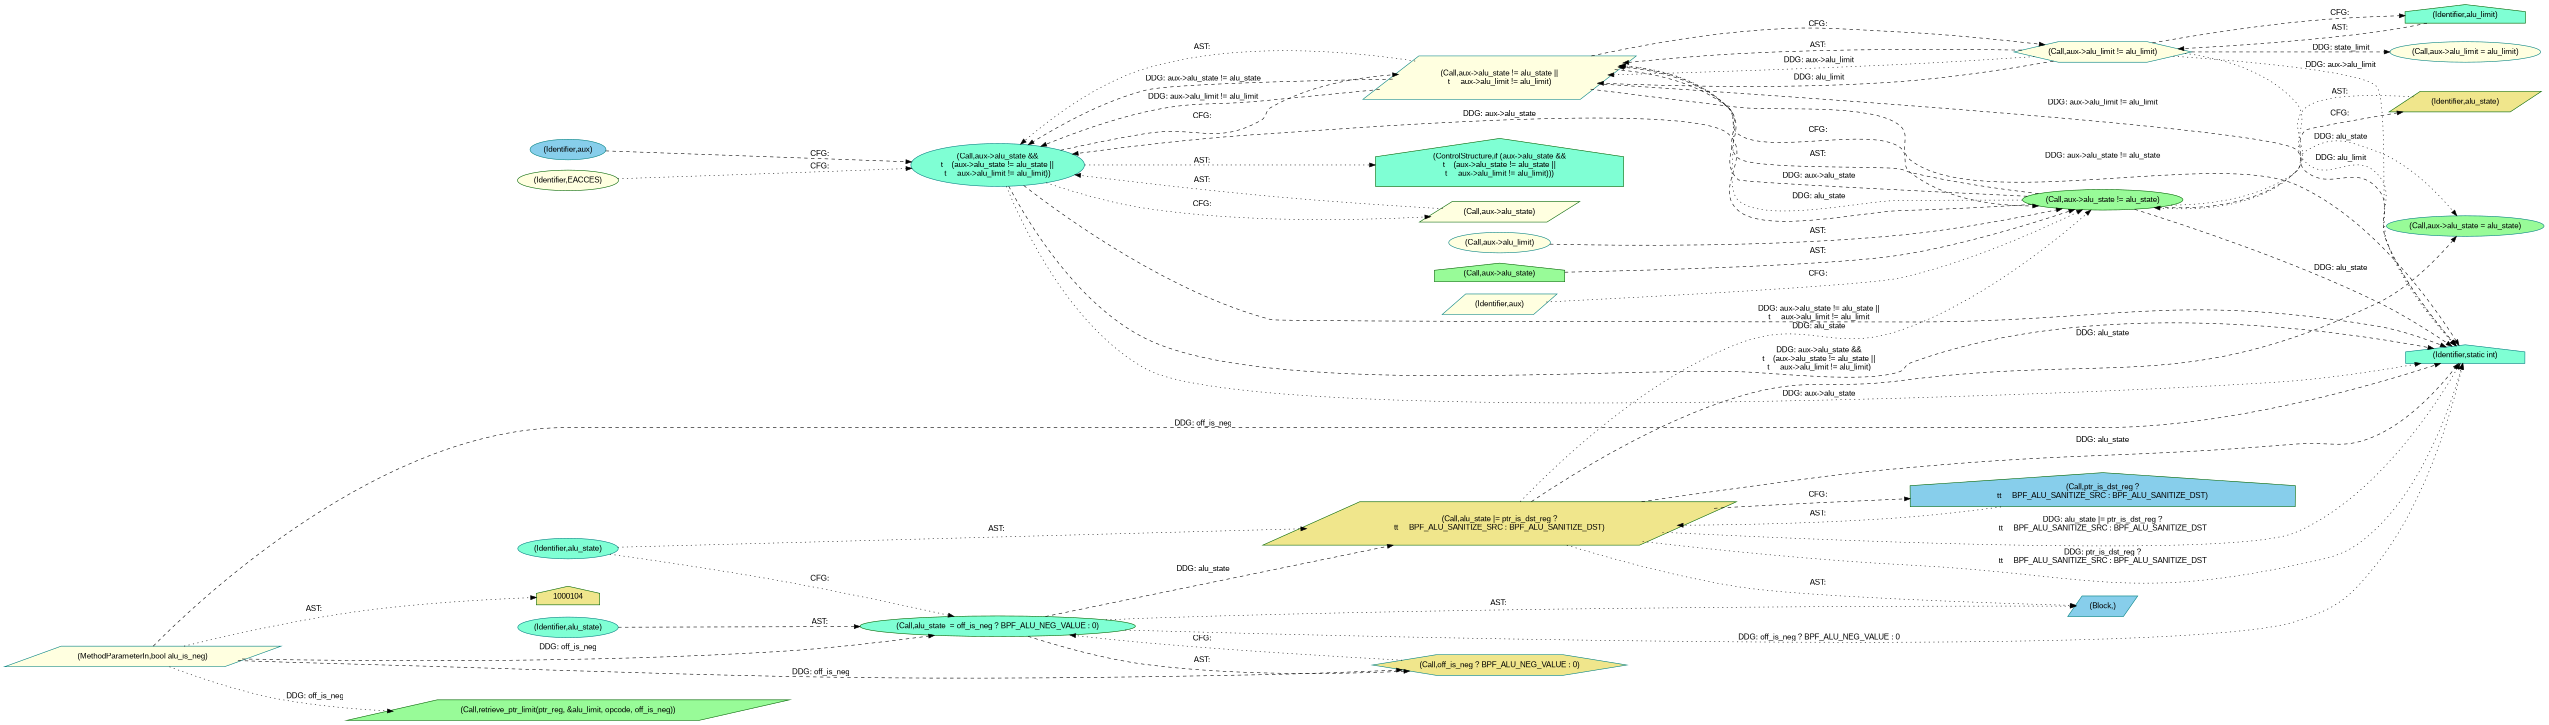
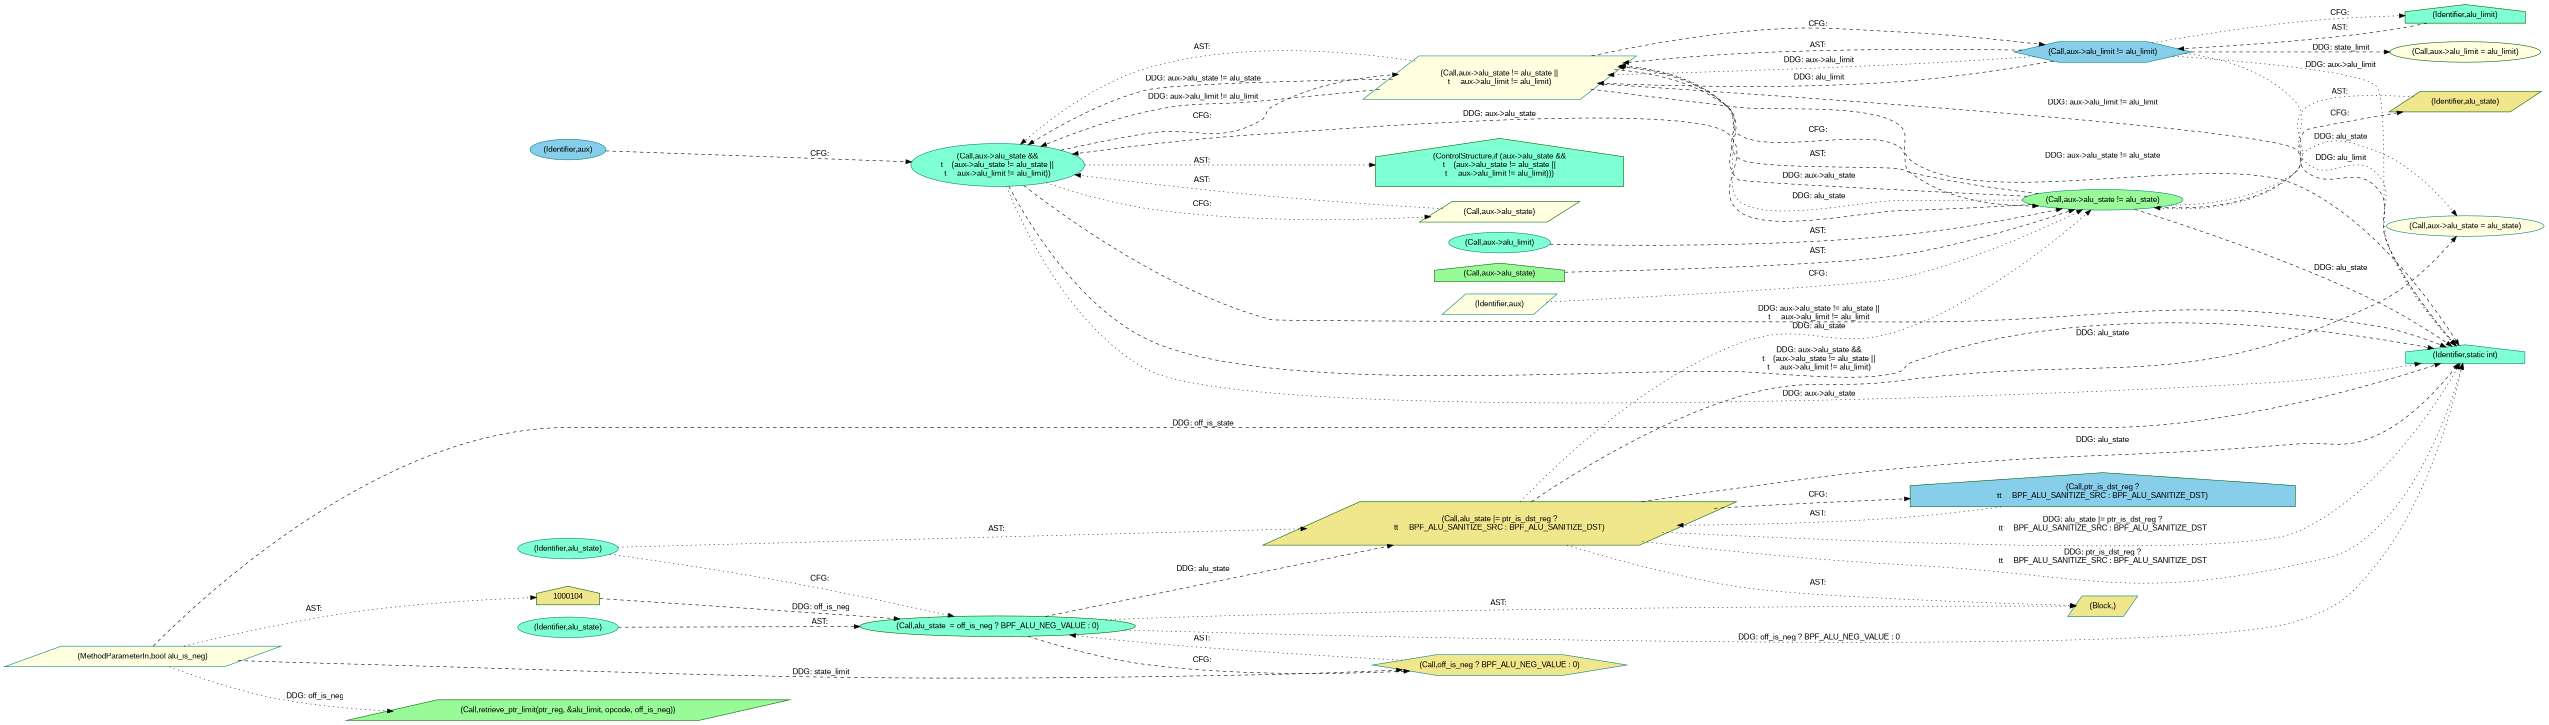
(2275, 24) -> (2275, 24)
(2103, 52) -> (2103, 52)
(2465, 52) -> (2465, 52)
(568, 180) -> none
(2103, 200) -> (2103, 200)
(2465, 226) -> (2465, 226)
(1500, 243) -> (1500, 243)
(1203, 423) -> (1203, 423)
(2103, 606) -> (2103, 606)
(1203, 638) -> (1203, 638)
(586, 659) -> (747, 608)
(1203, 660) -> (1203, 660)
(821, 672) -> (821, 672)
